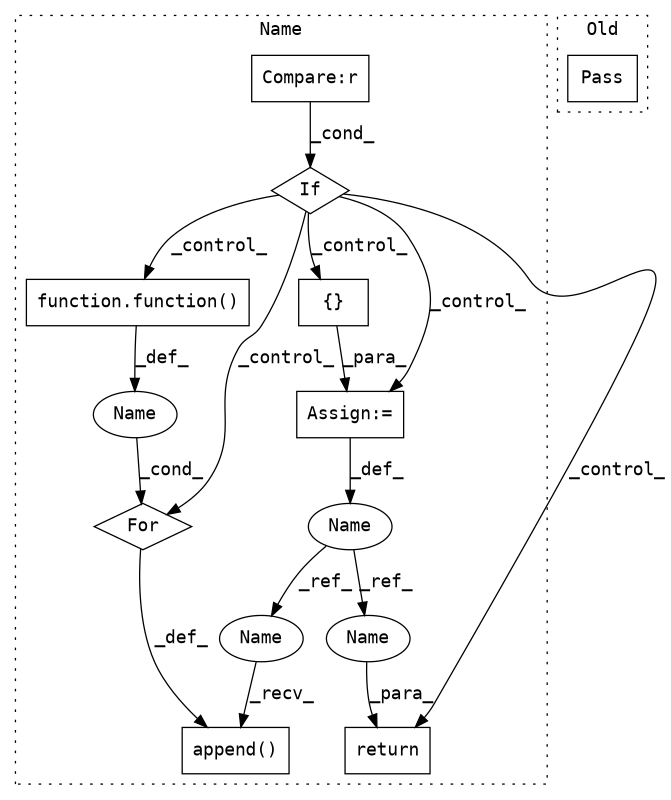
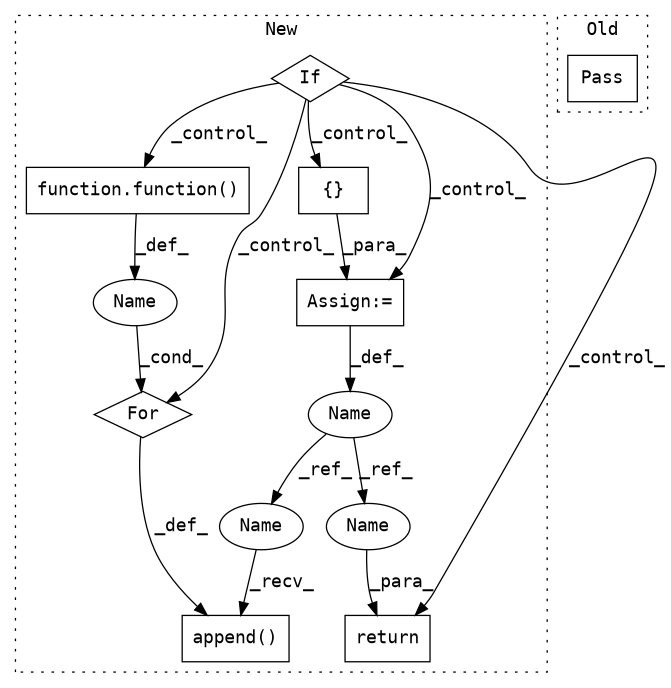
(281, 30) -> (281, 30)
(310, 79) -> none
